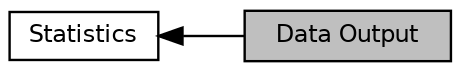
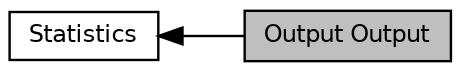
(348, 36) -> (348, 36)
